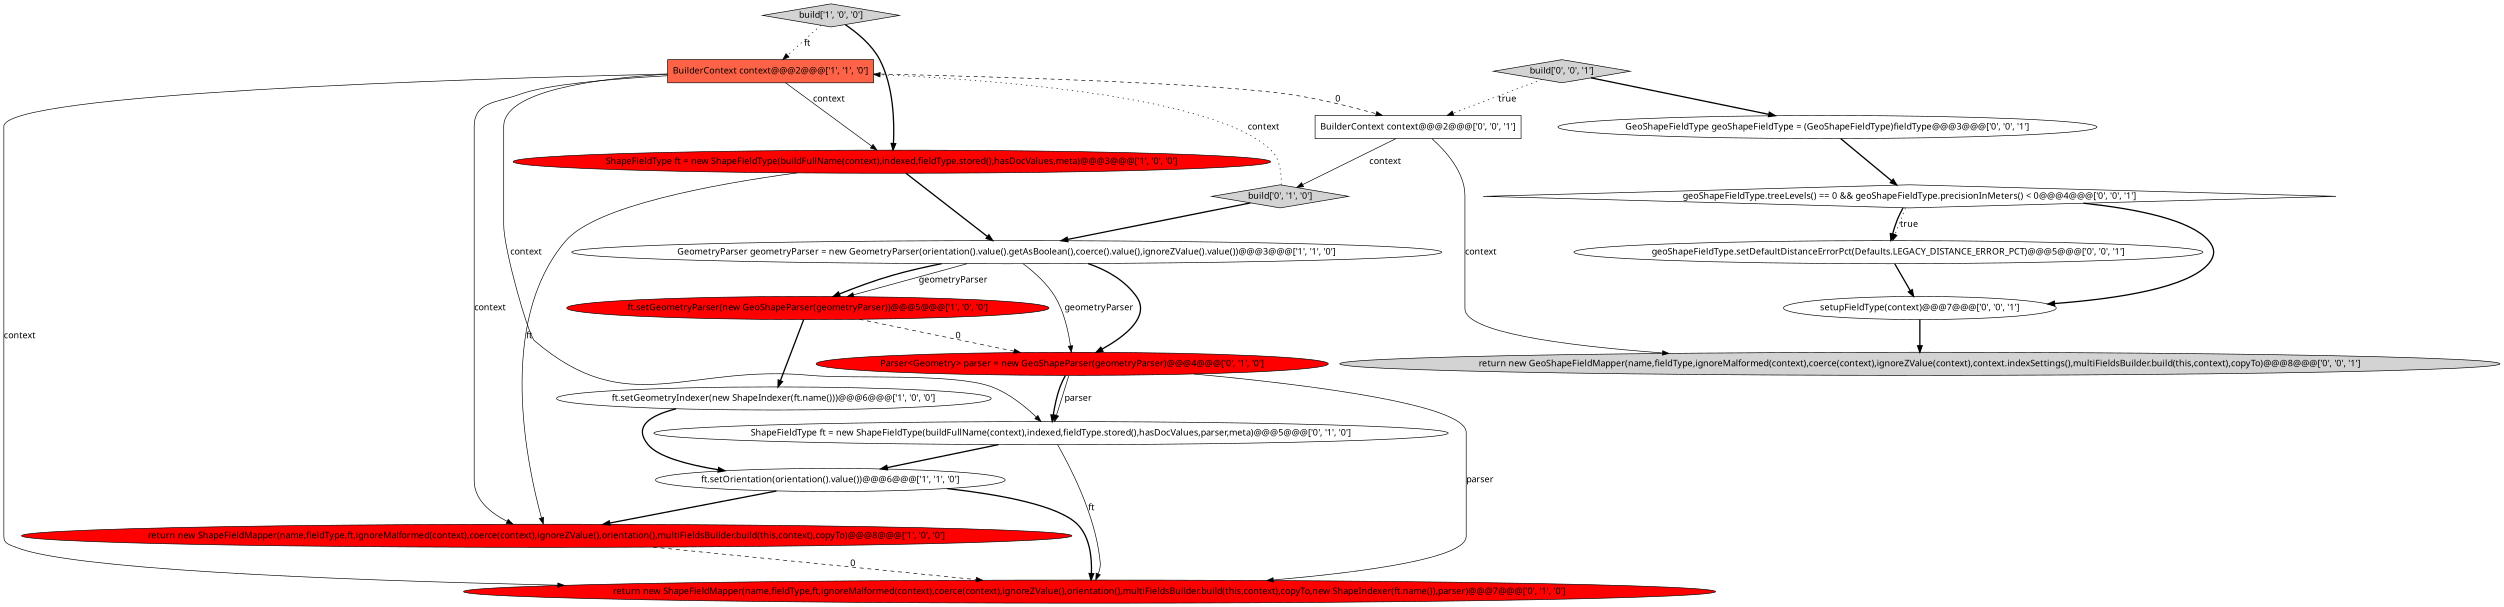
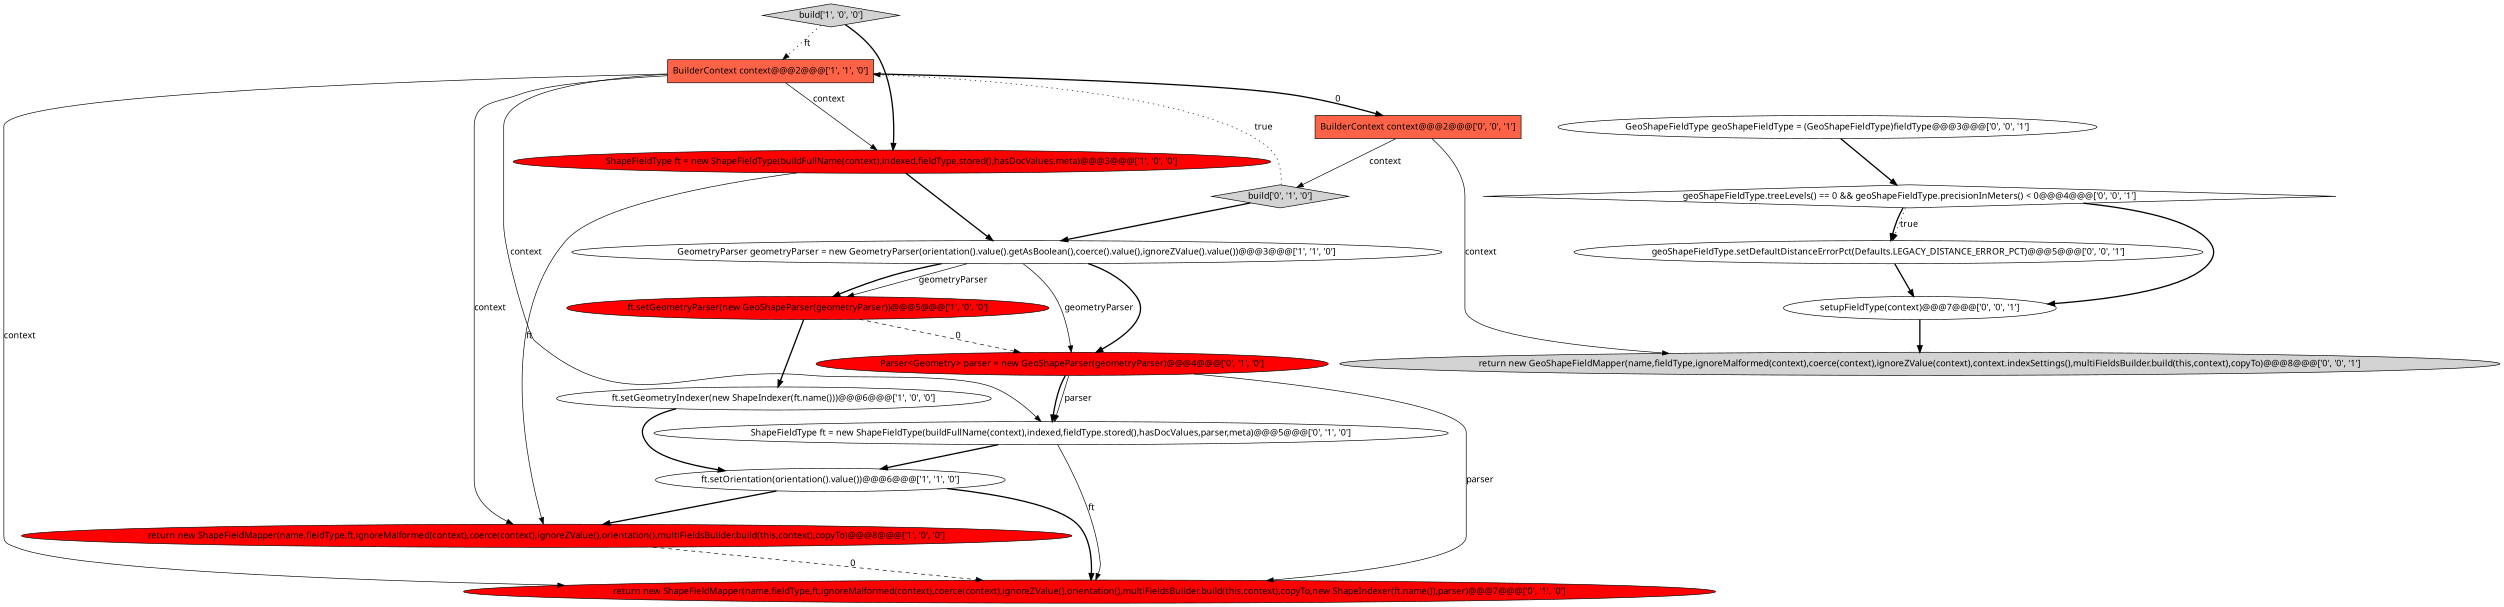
(1562, 71) -> none
(1126, 82) -> (1126, 82)
(1264, 127) -> (1264, 127)
(1418, 127) -> (1418, 127)
